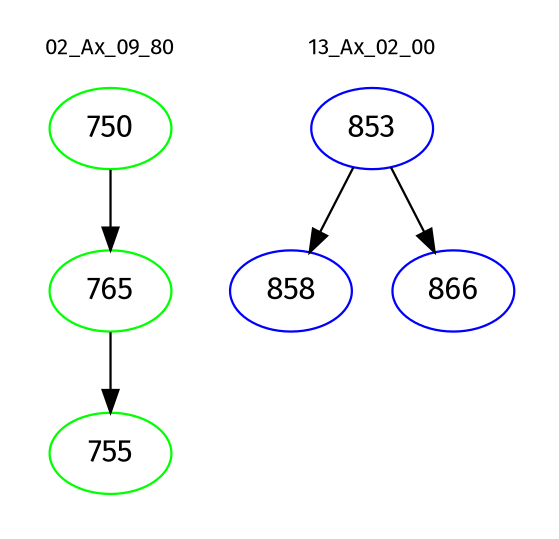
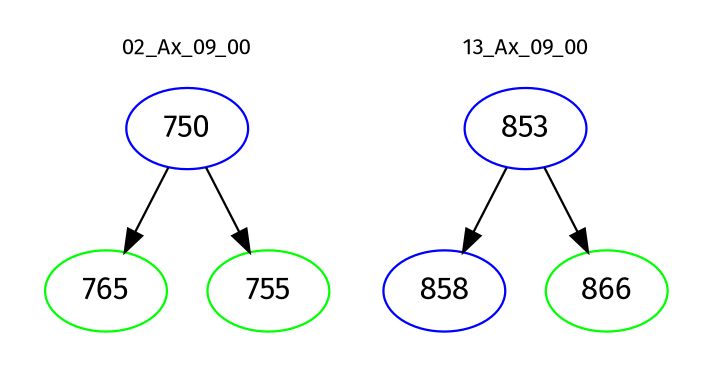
(111, 48) -> (187, 48)
(372, 48) -> (526, 48)
(111, 129) -> (187, 129)
(453, 291) -> (607, 291)
(111, 361) -> (223, 200)
